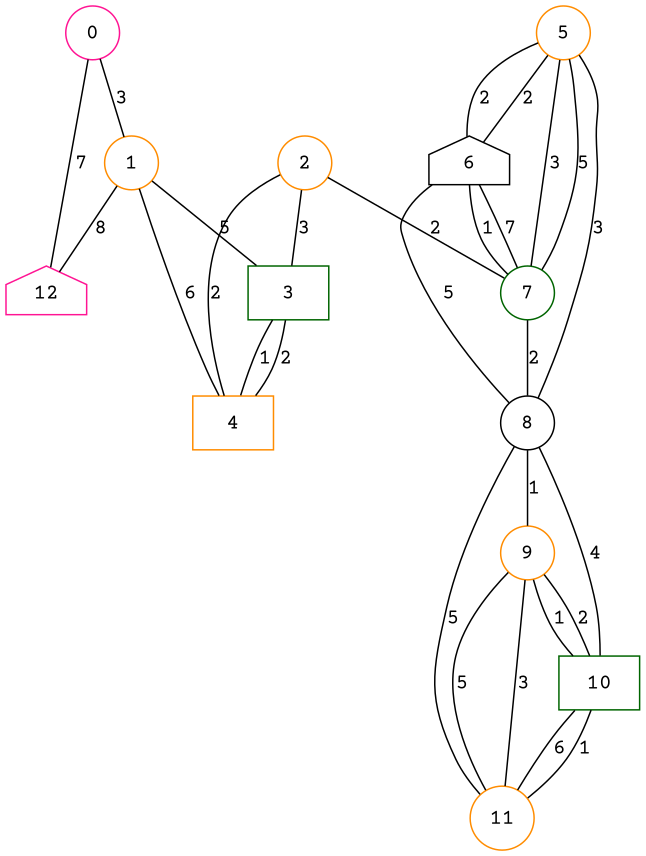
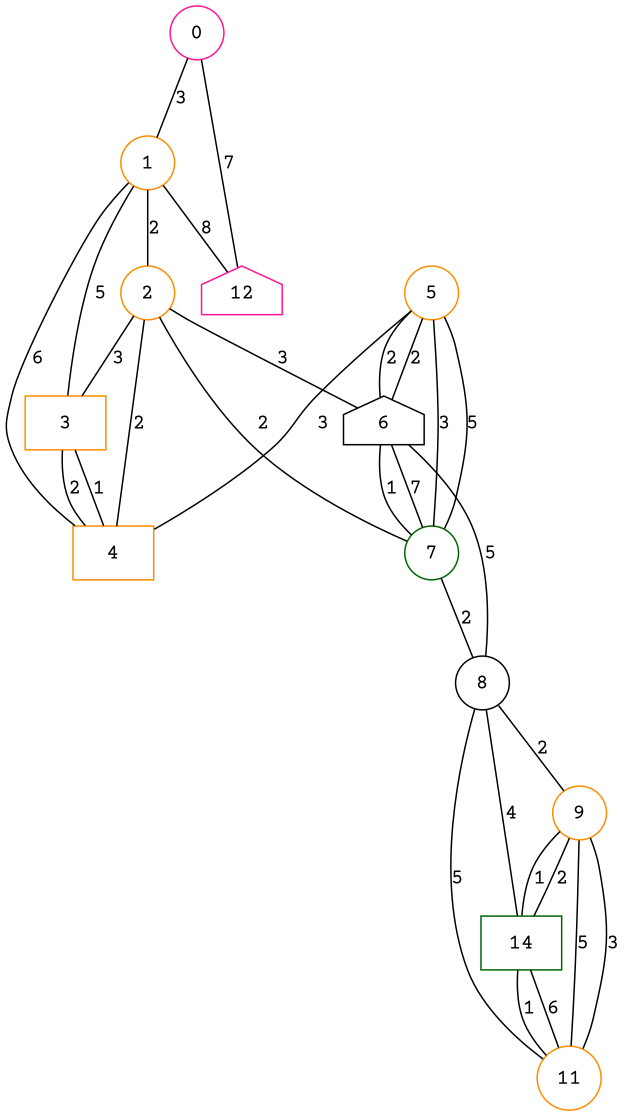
none -> (148, 228)
(591, 229) -> (290, 429)
(288, 293) -> (66, 423)
none -> (263, 359)
(534, 488) -> (543, 748)
(599, 683) -> (521, 943)
